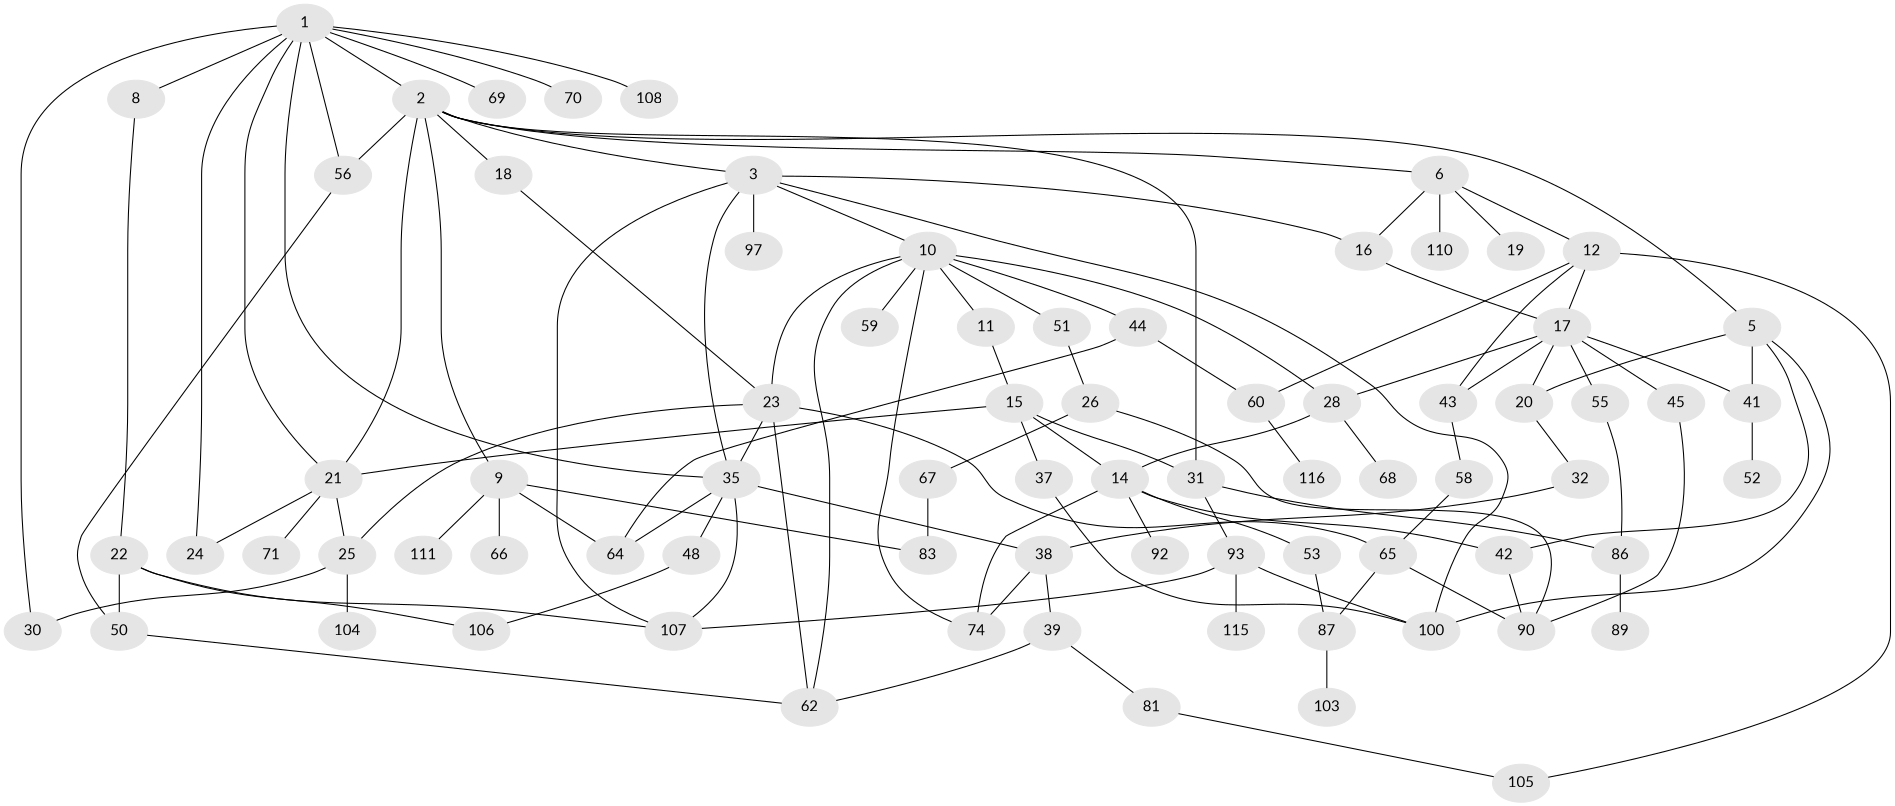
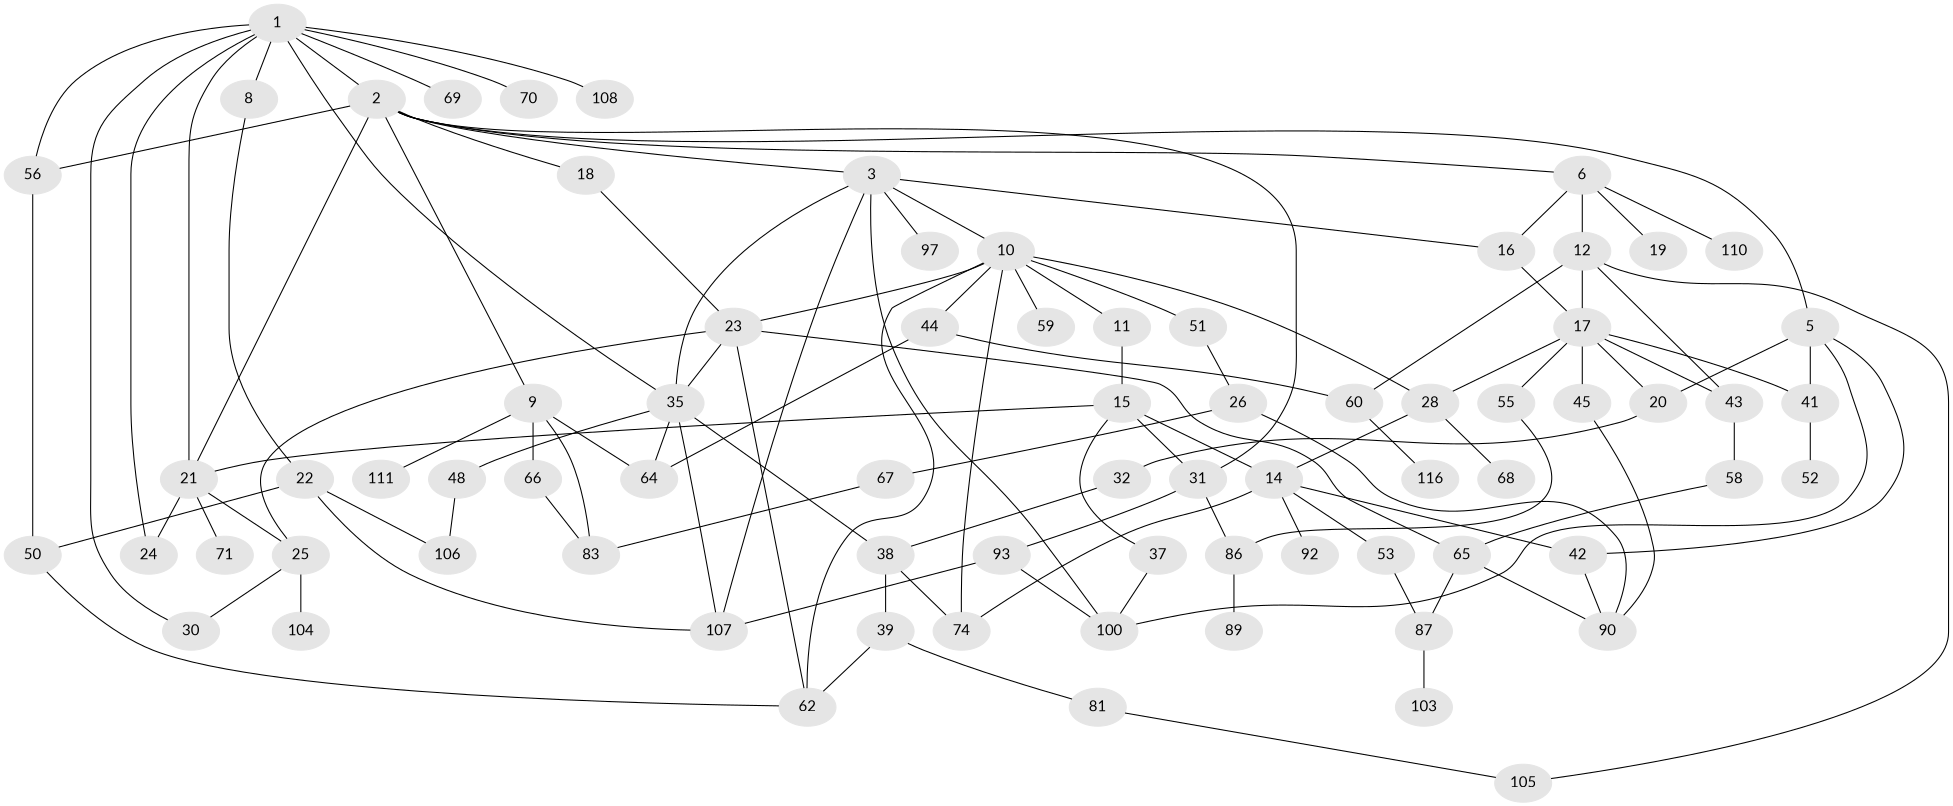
none -> (562, 517)
(1236, 631) -> none
